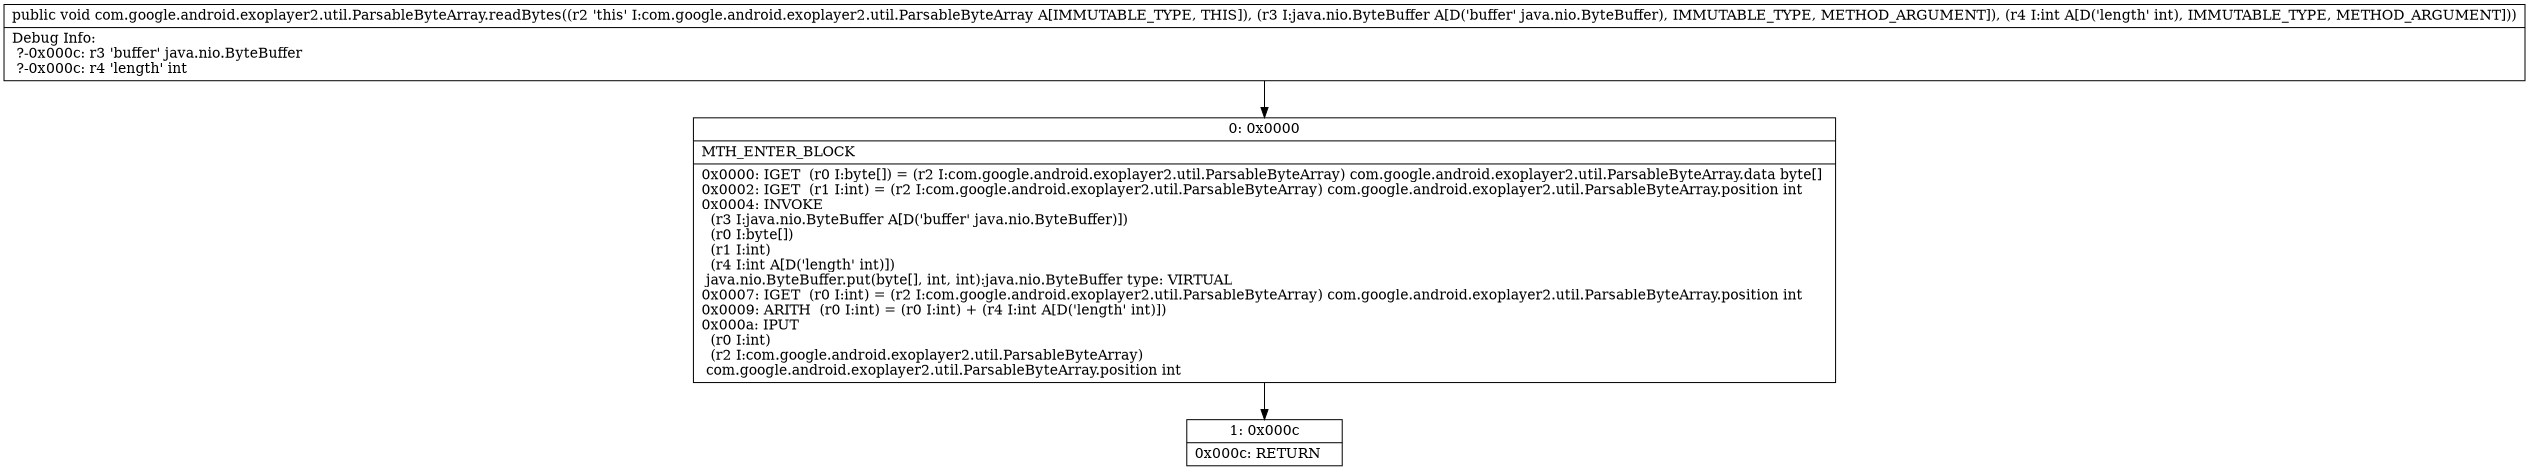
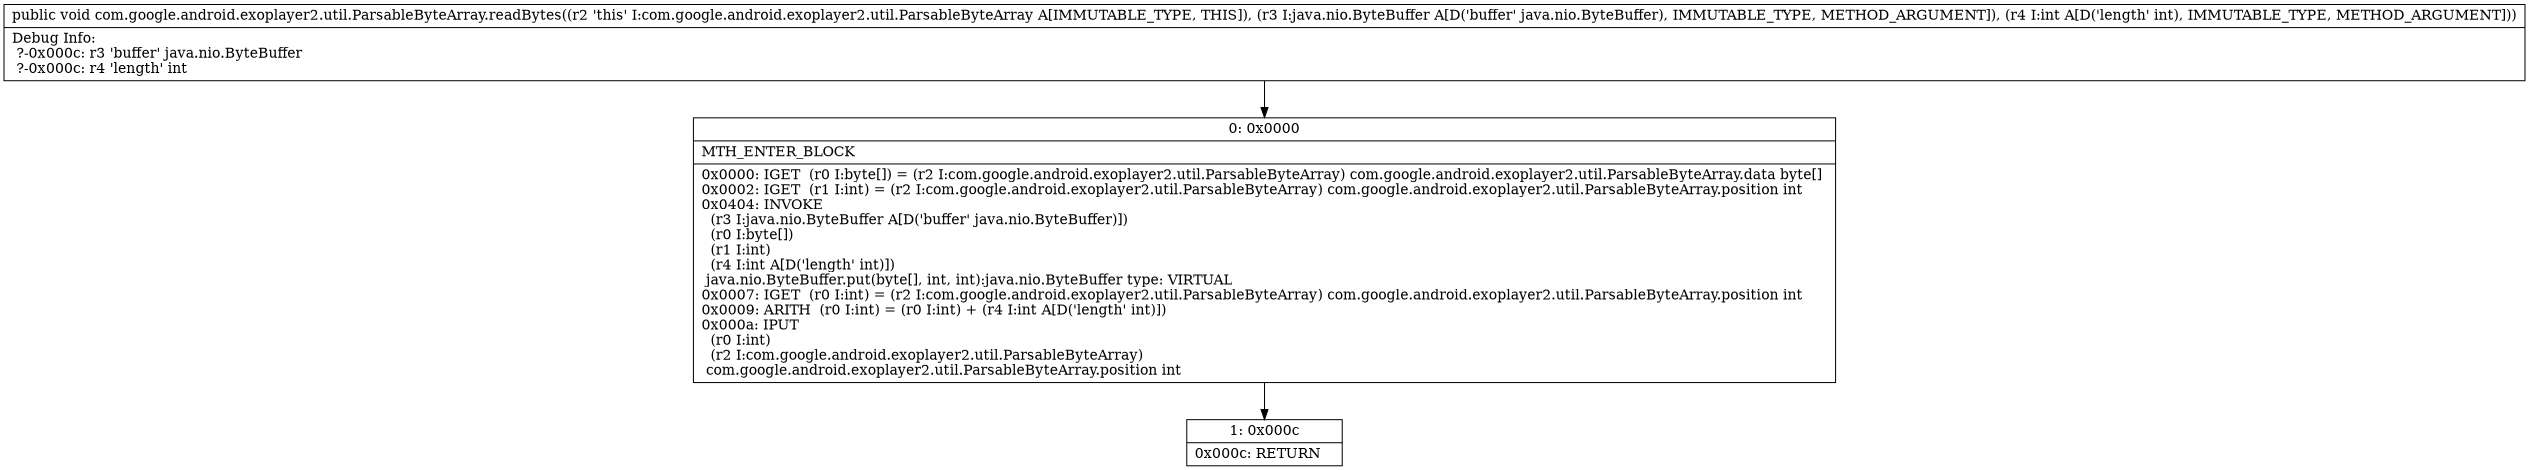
(767, 205) -> (767, 205)
